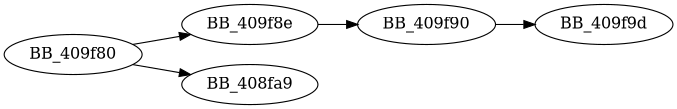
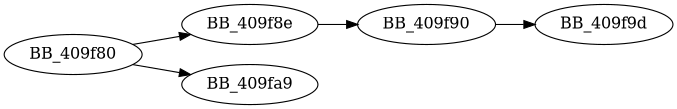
(250, 85) -> (250, 85)
